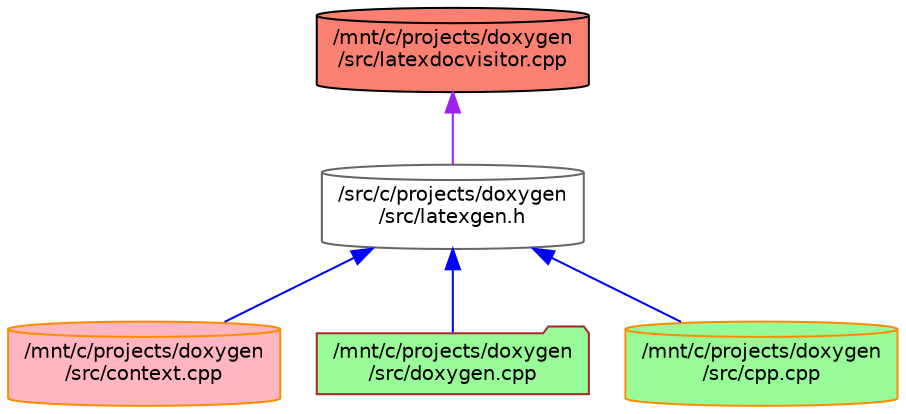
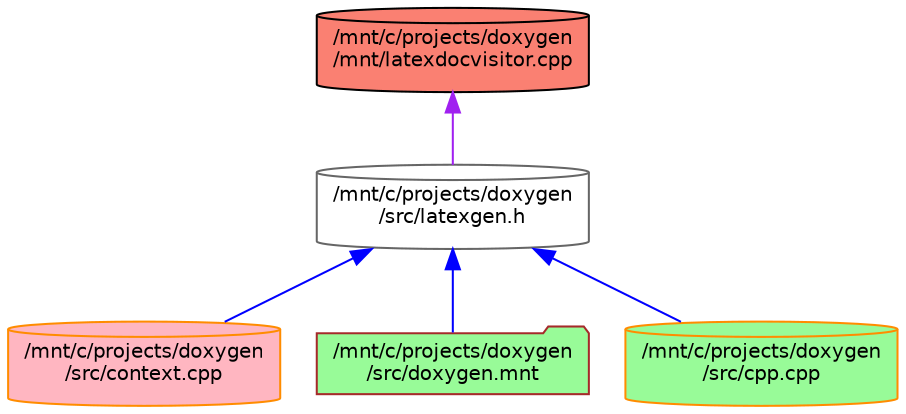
(453, 50) -> (453, 50)
(453, 207) -> (453, 207)
(453, 364) -> (453, 364)
